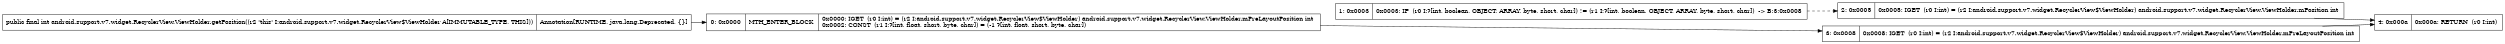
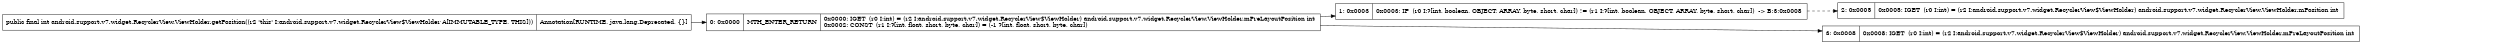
none -> (1326, 16)
(781, 22) -> (782, 22)
(2439, 22) -> none
